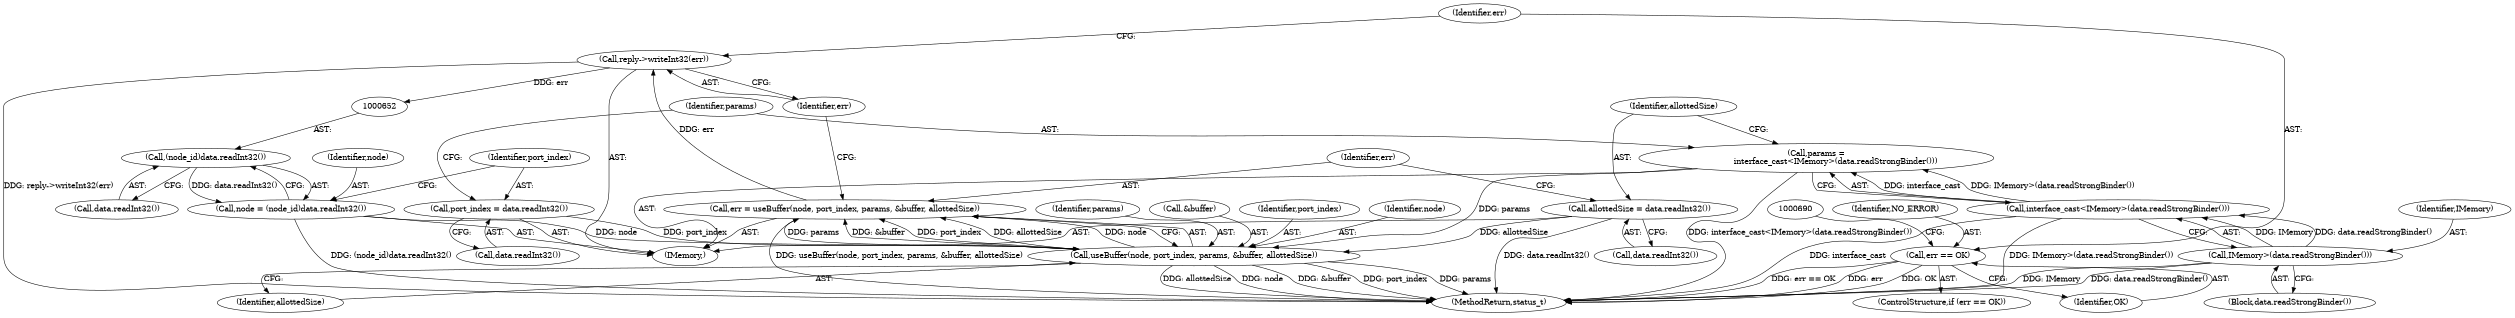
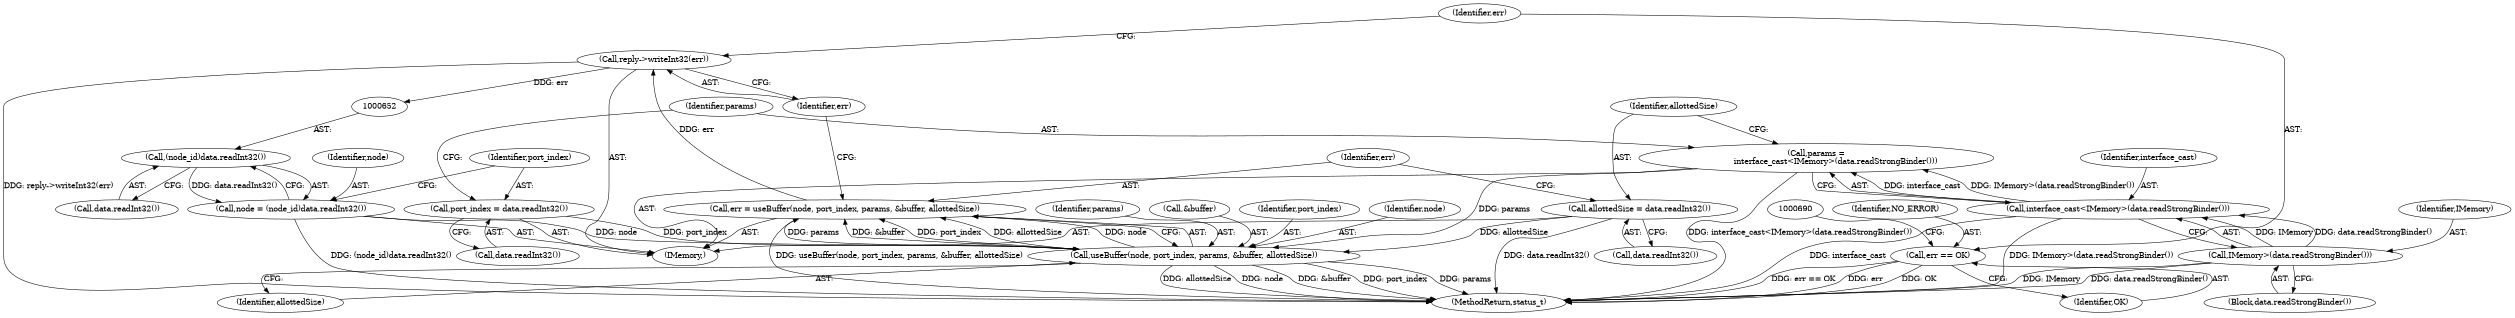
none -> (2149, 158)
(1942, 303) -> none
